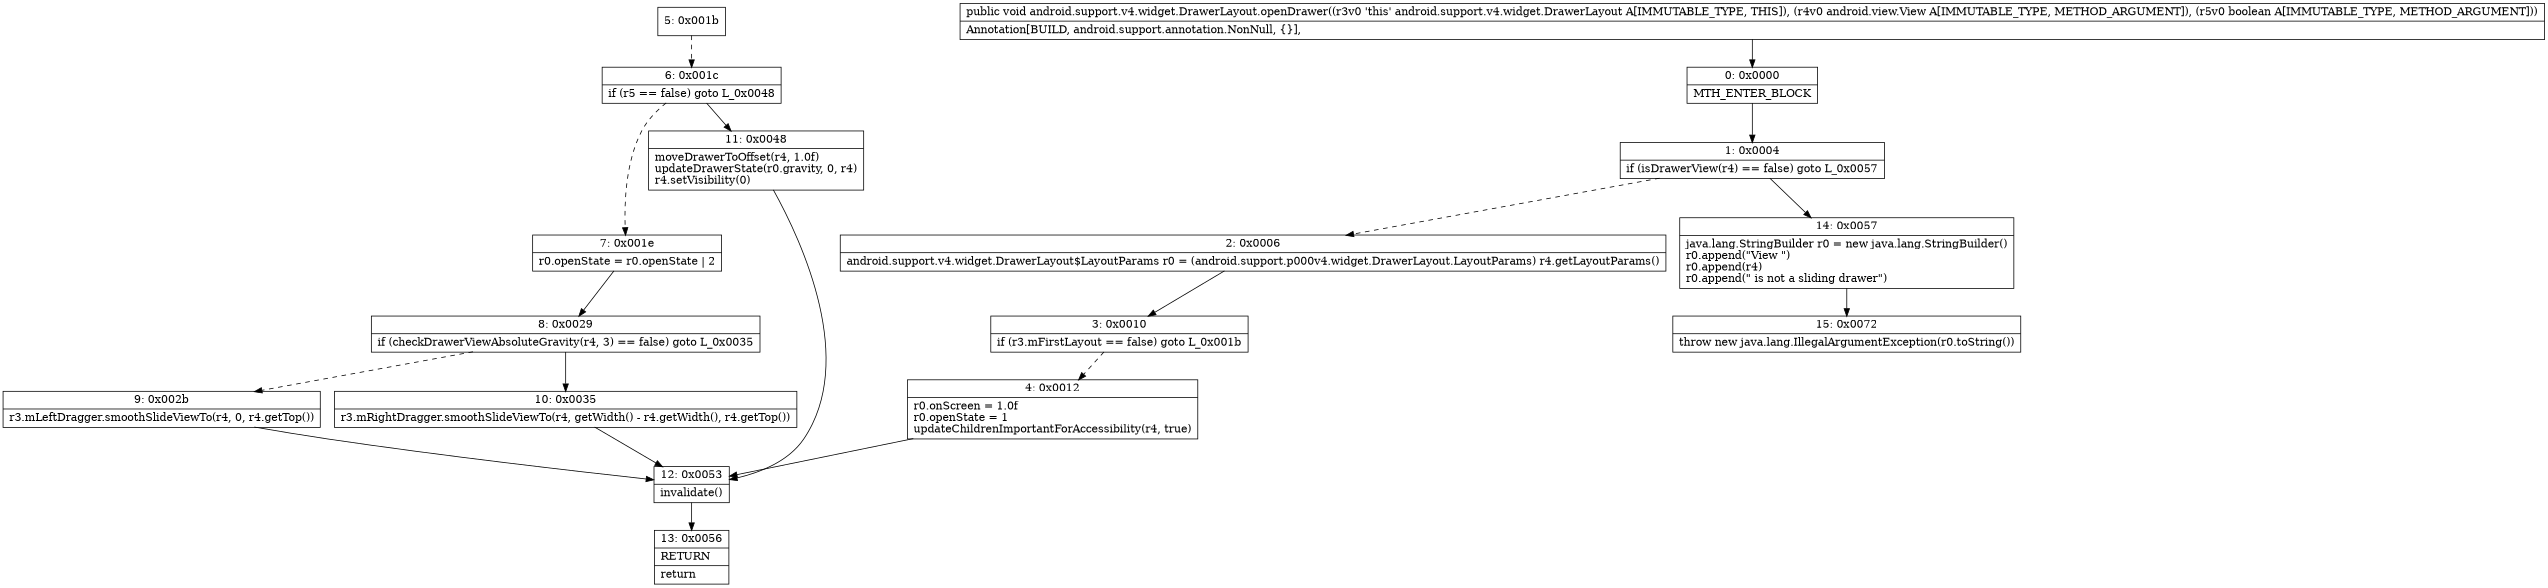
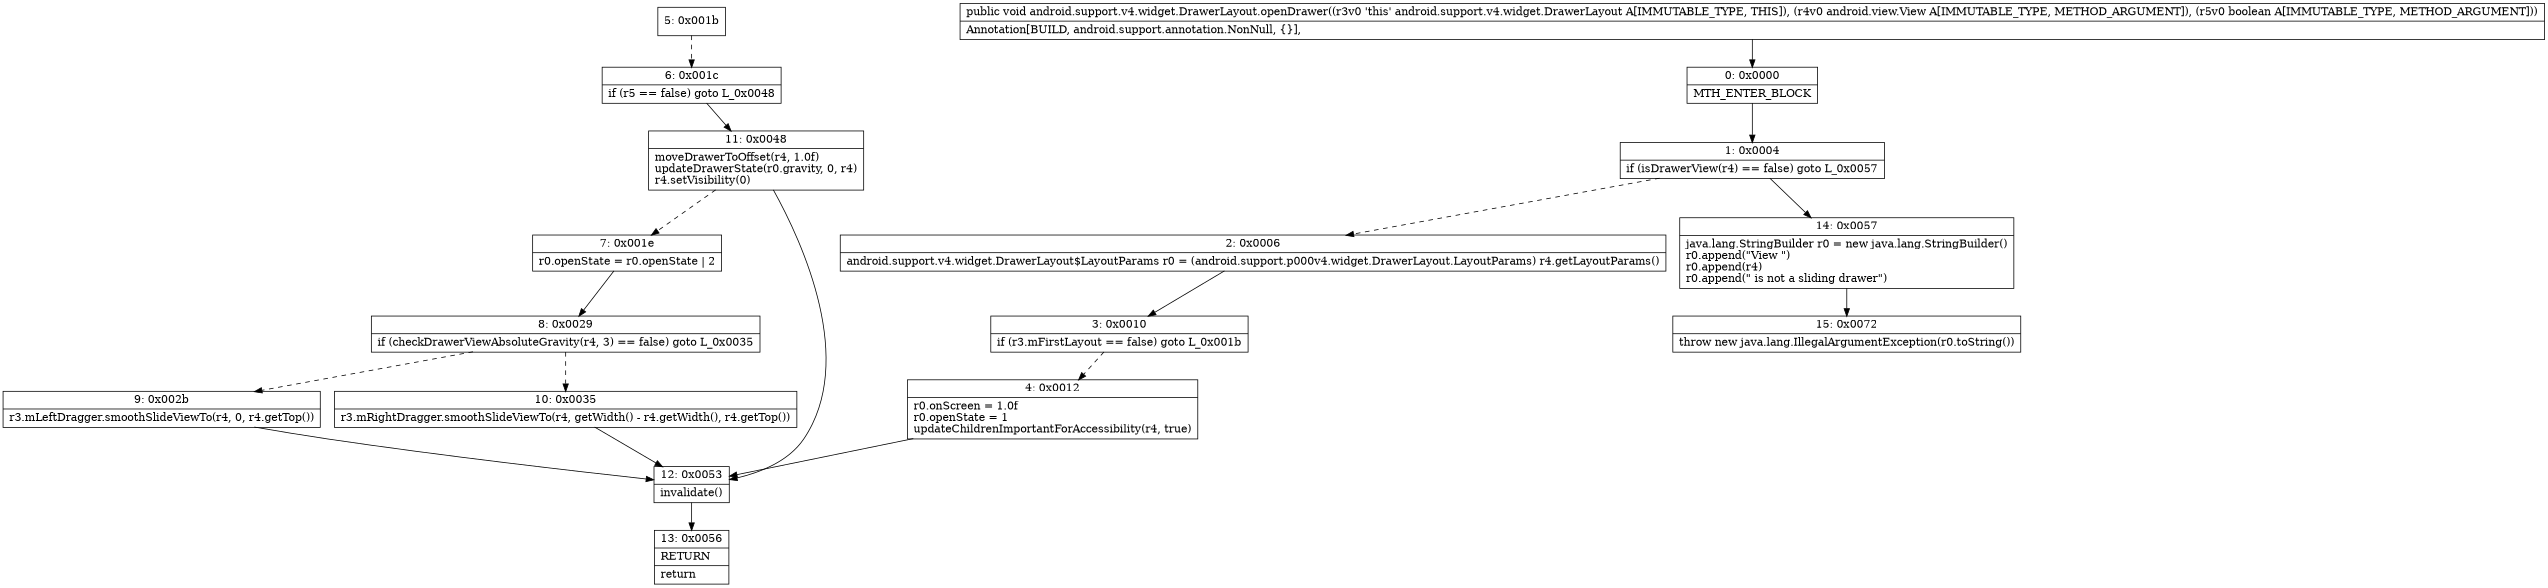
(631, 160) -> (687, 210)
(566, 368) -> (566, 368)
